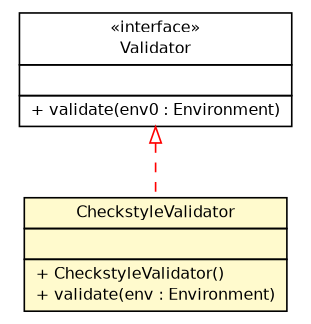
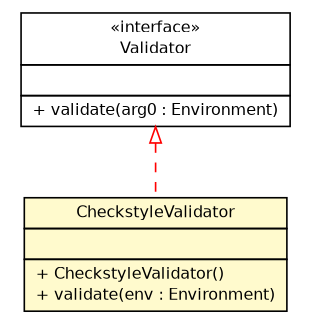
(156, 110) -> (156, 110)
